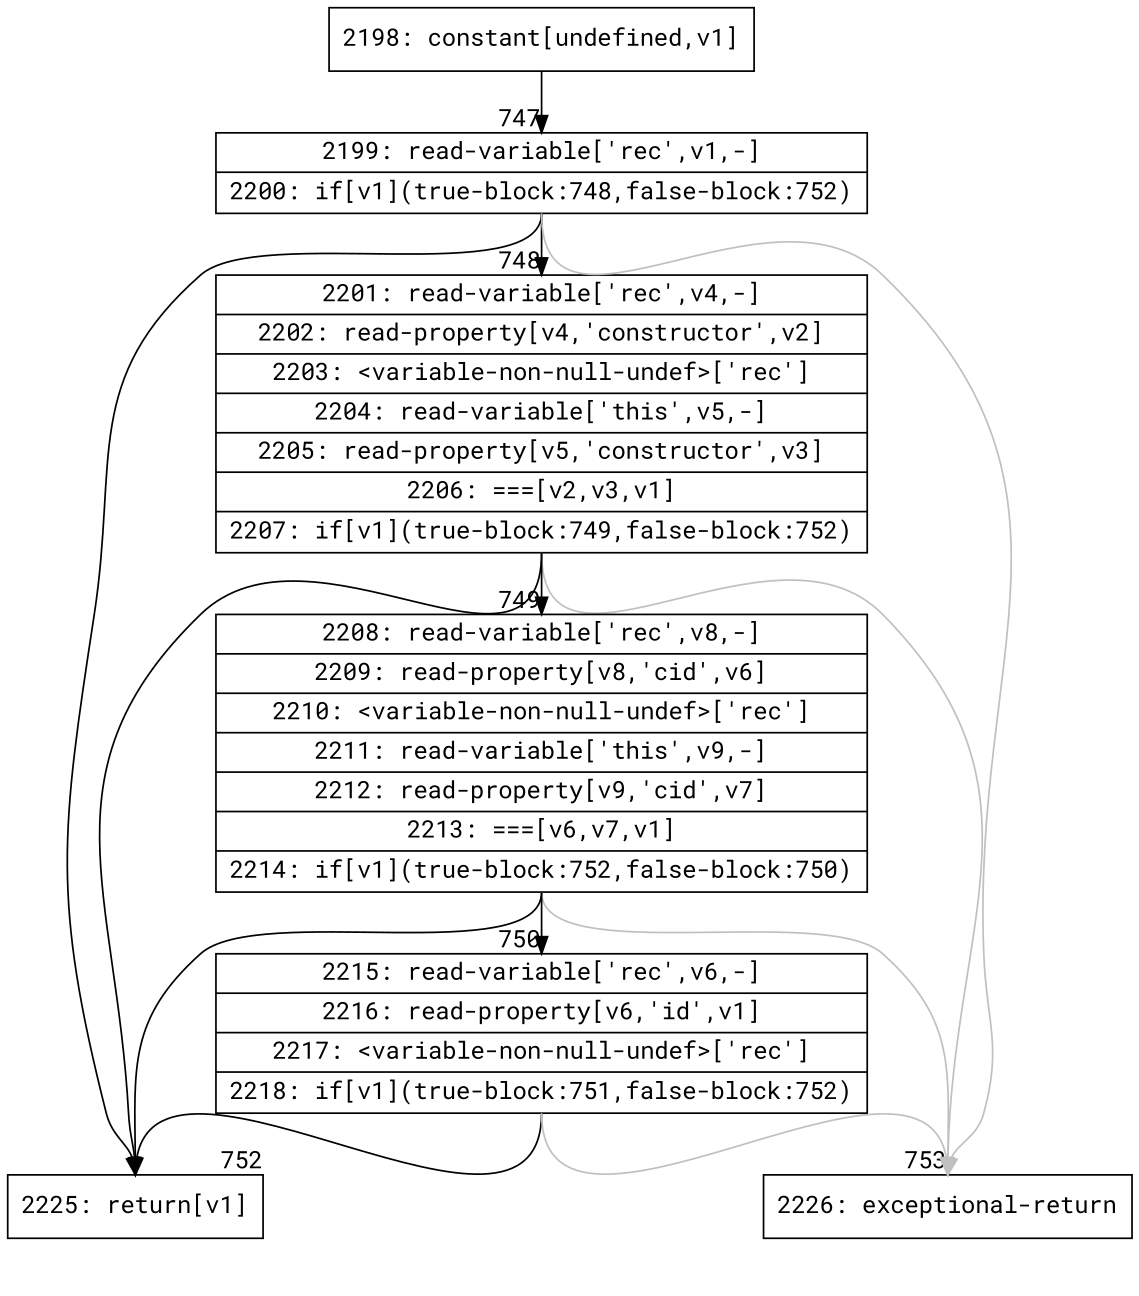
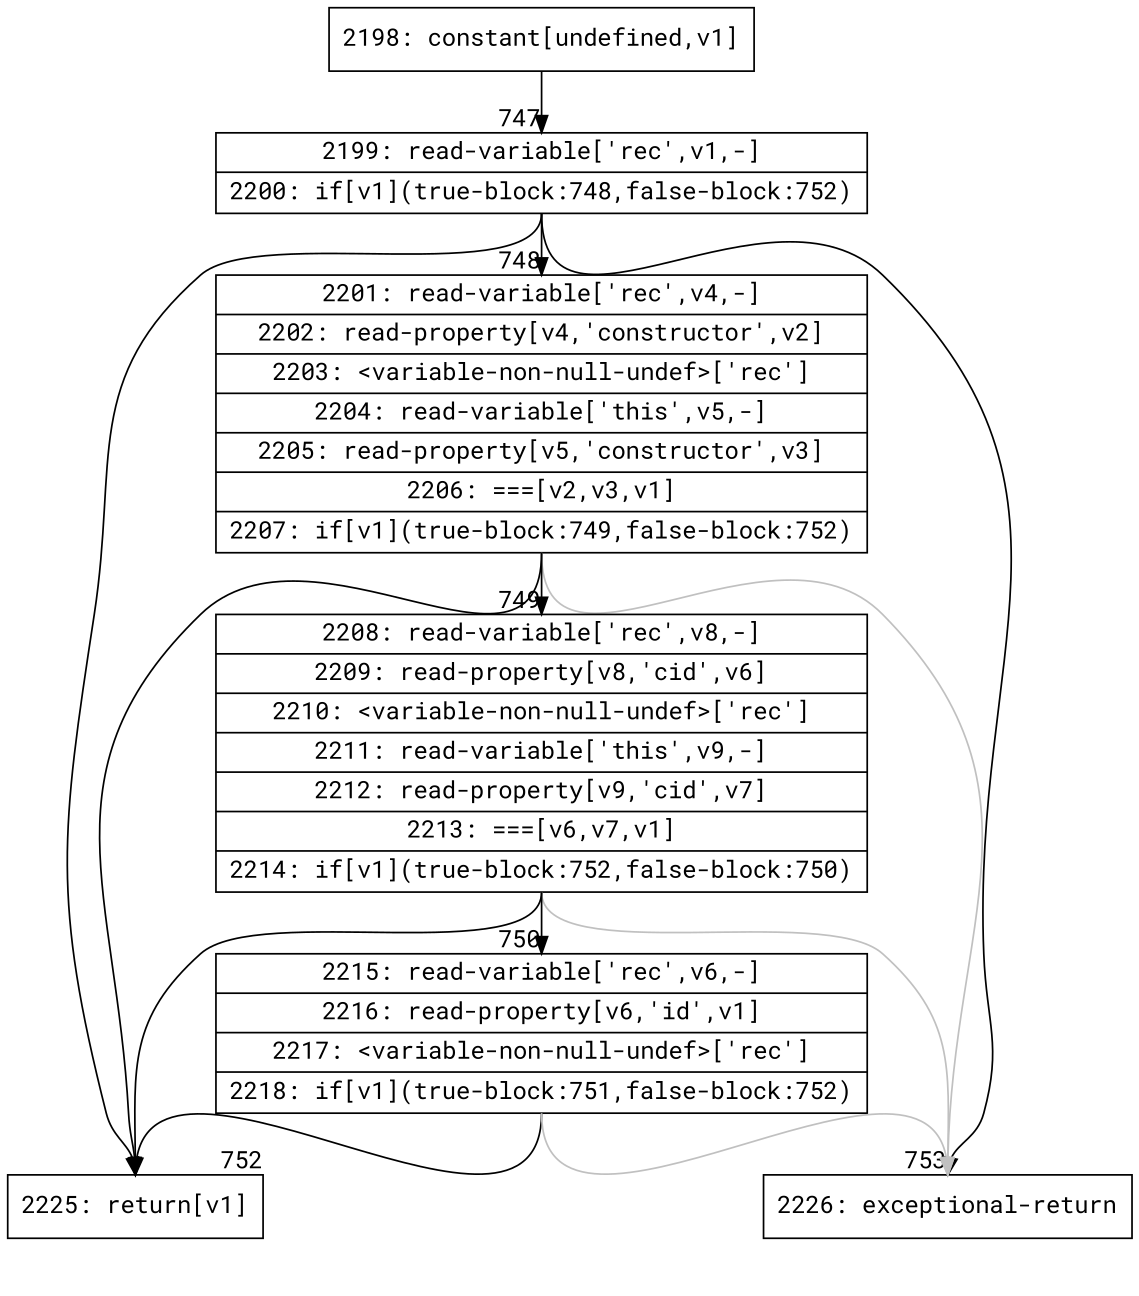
(1008, 510) -> (1008, 510)
